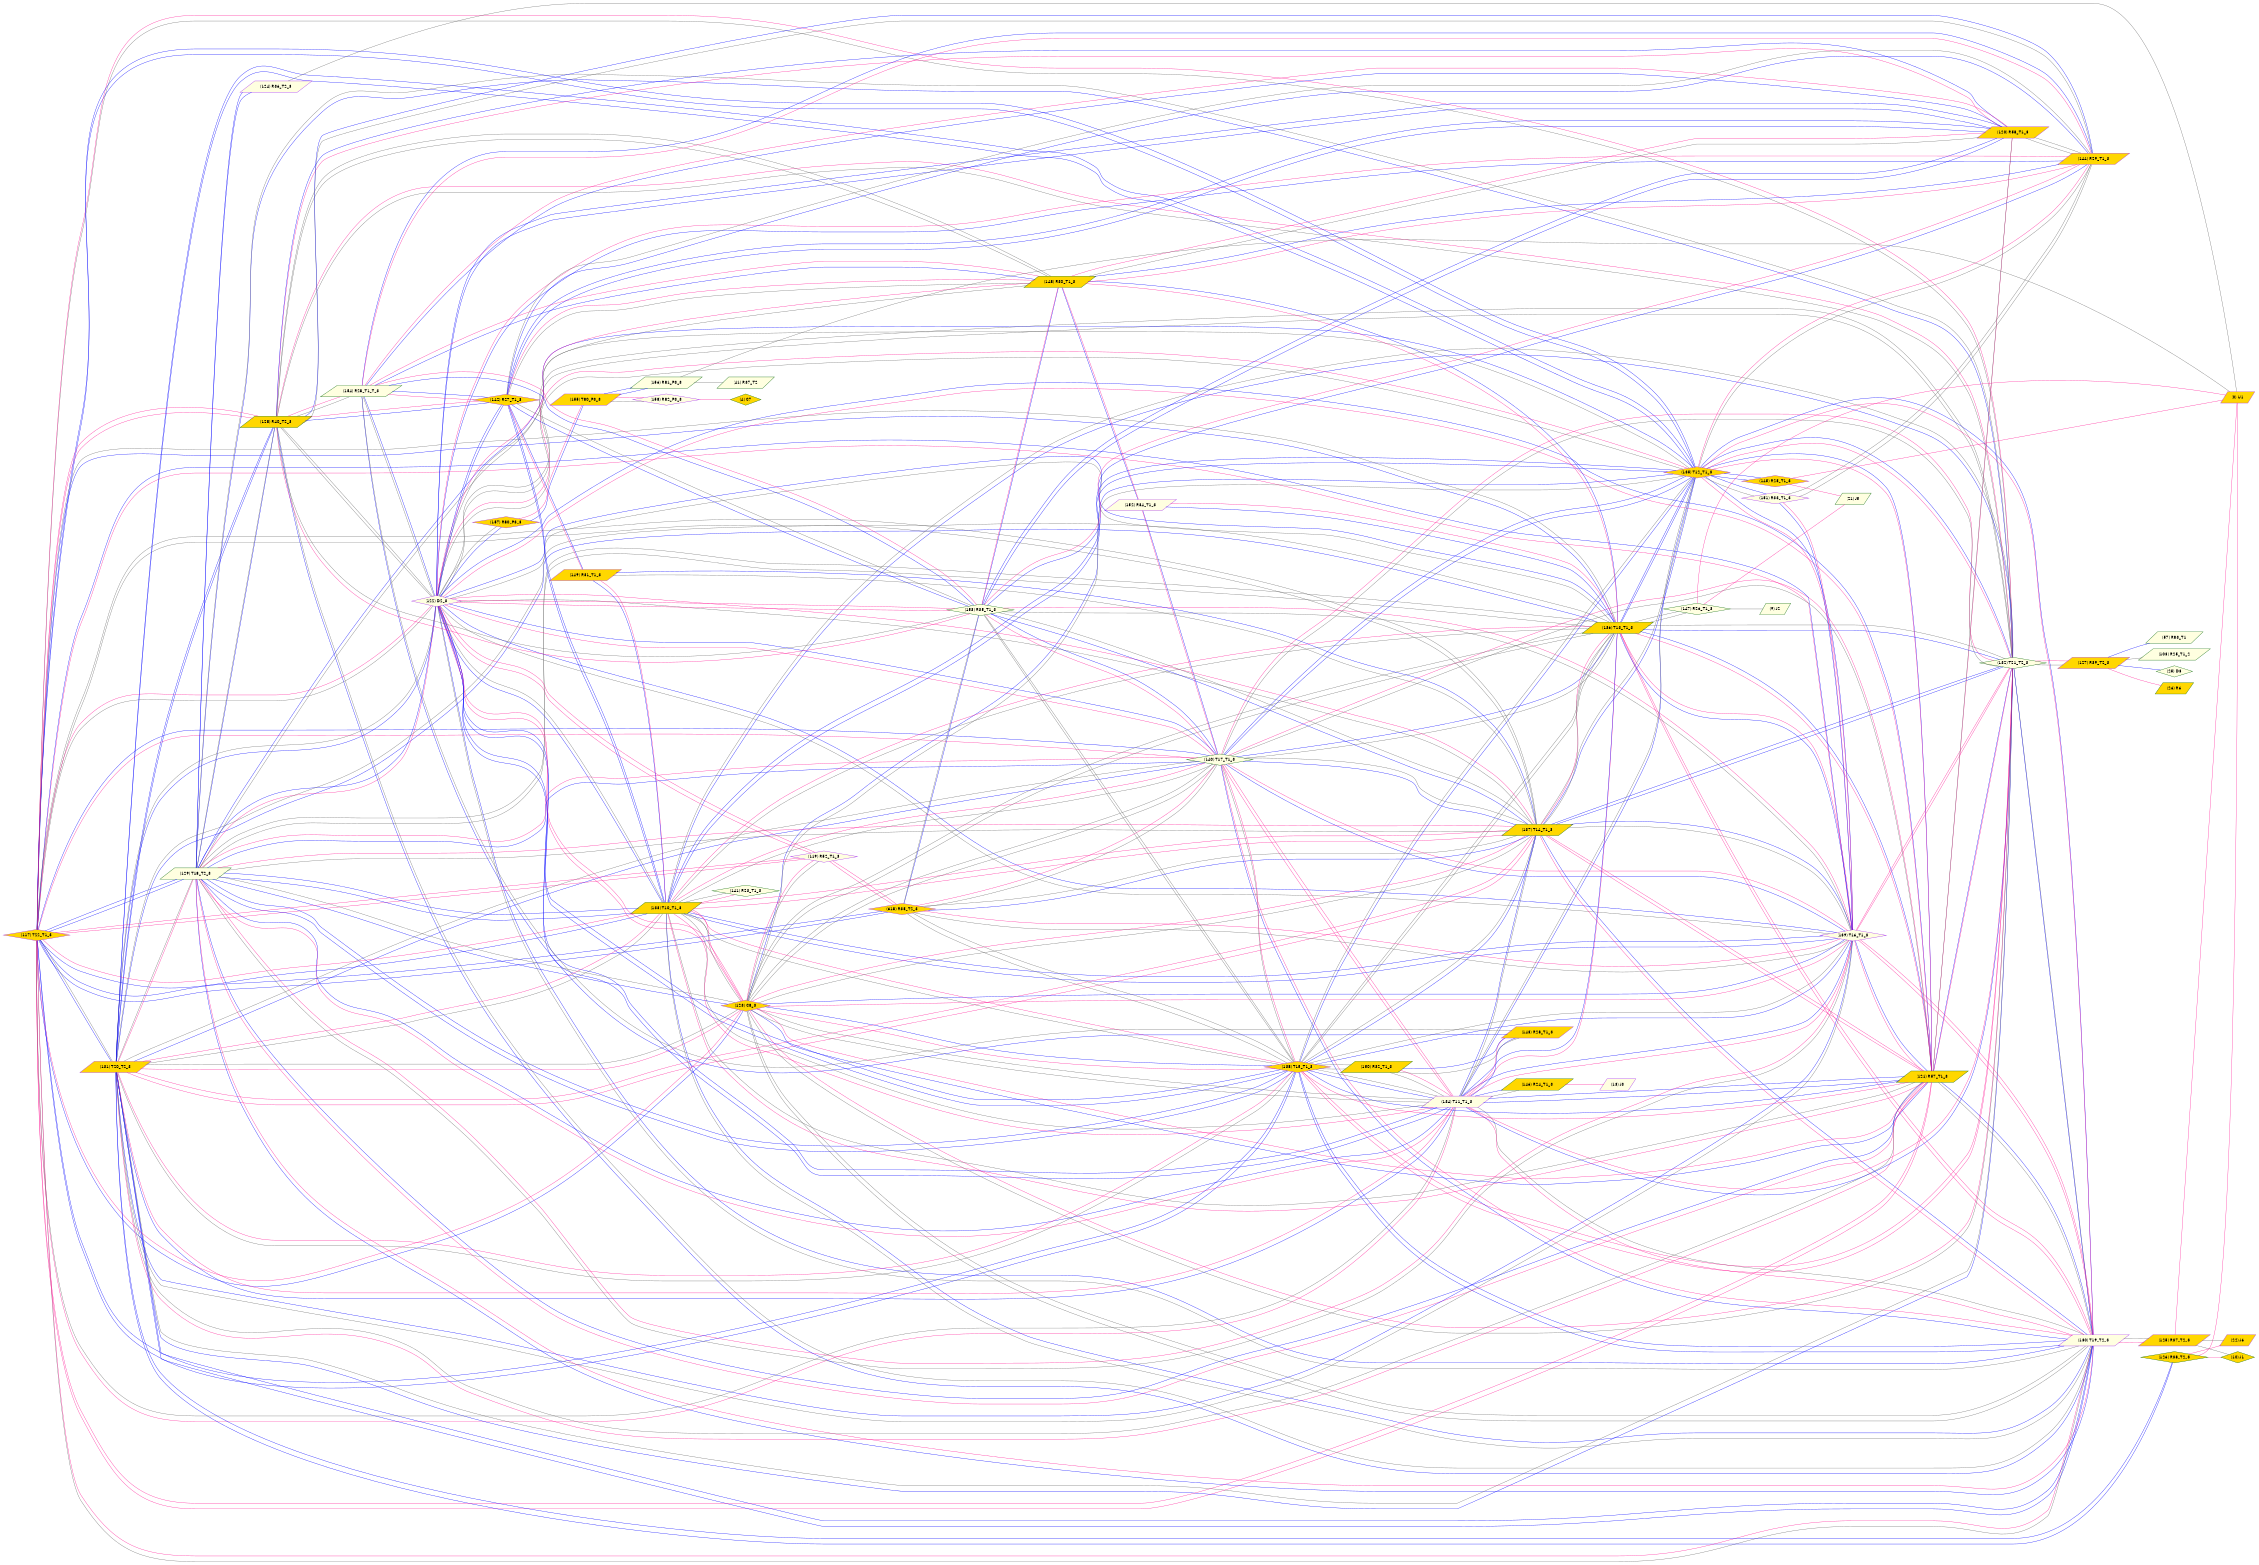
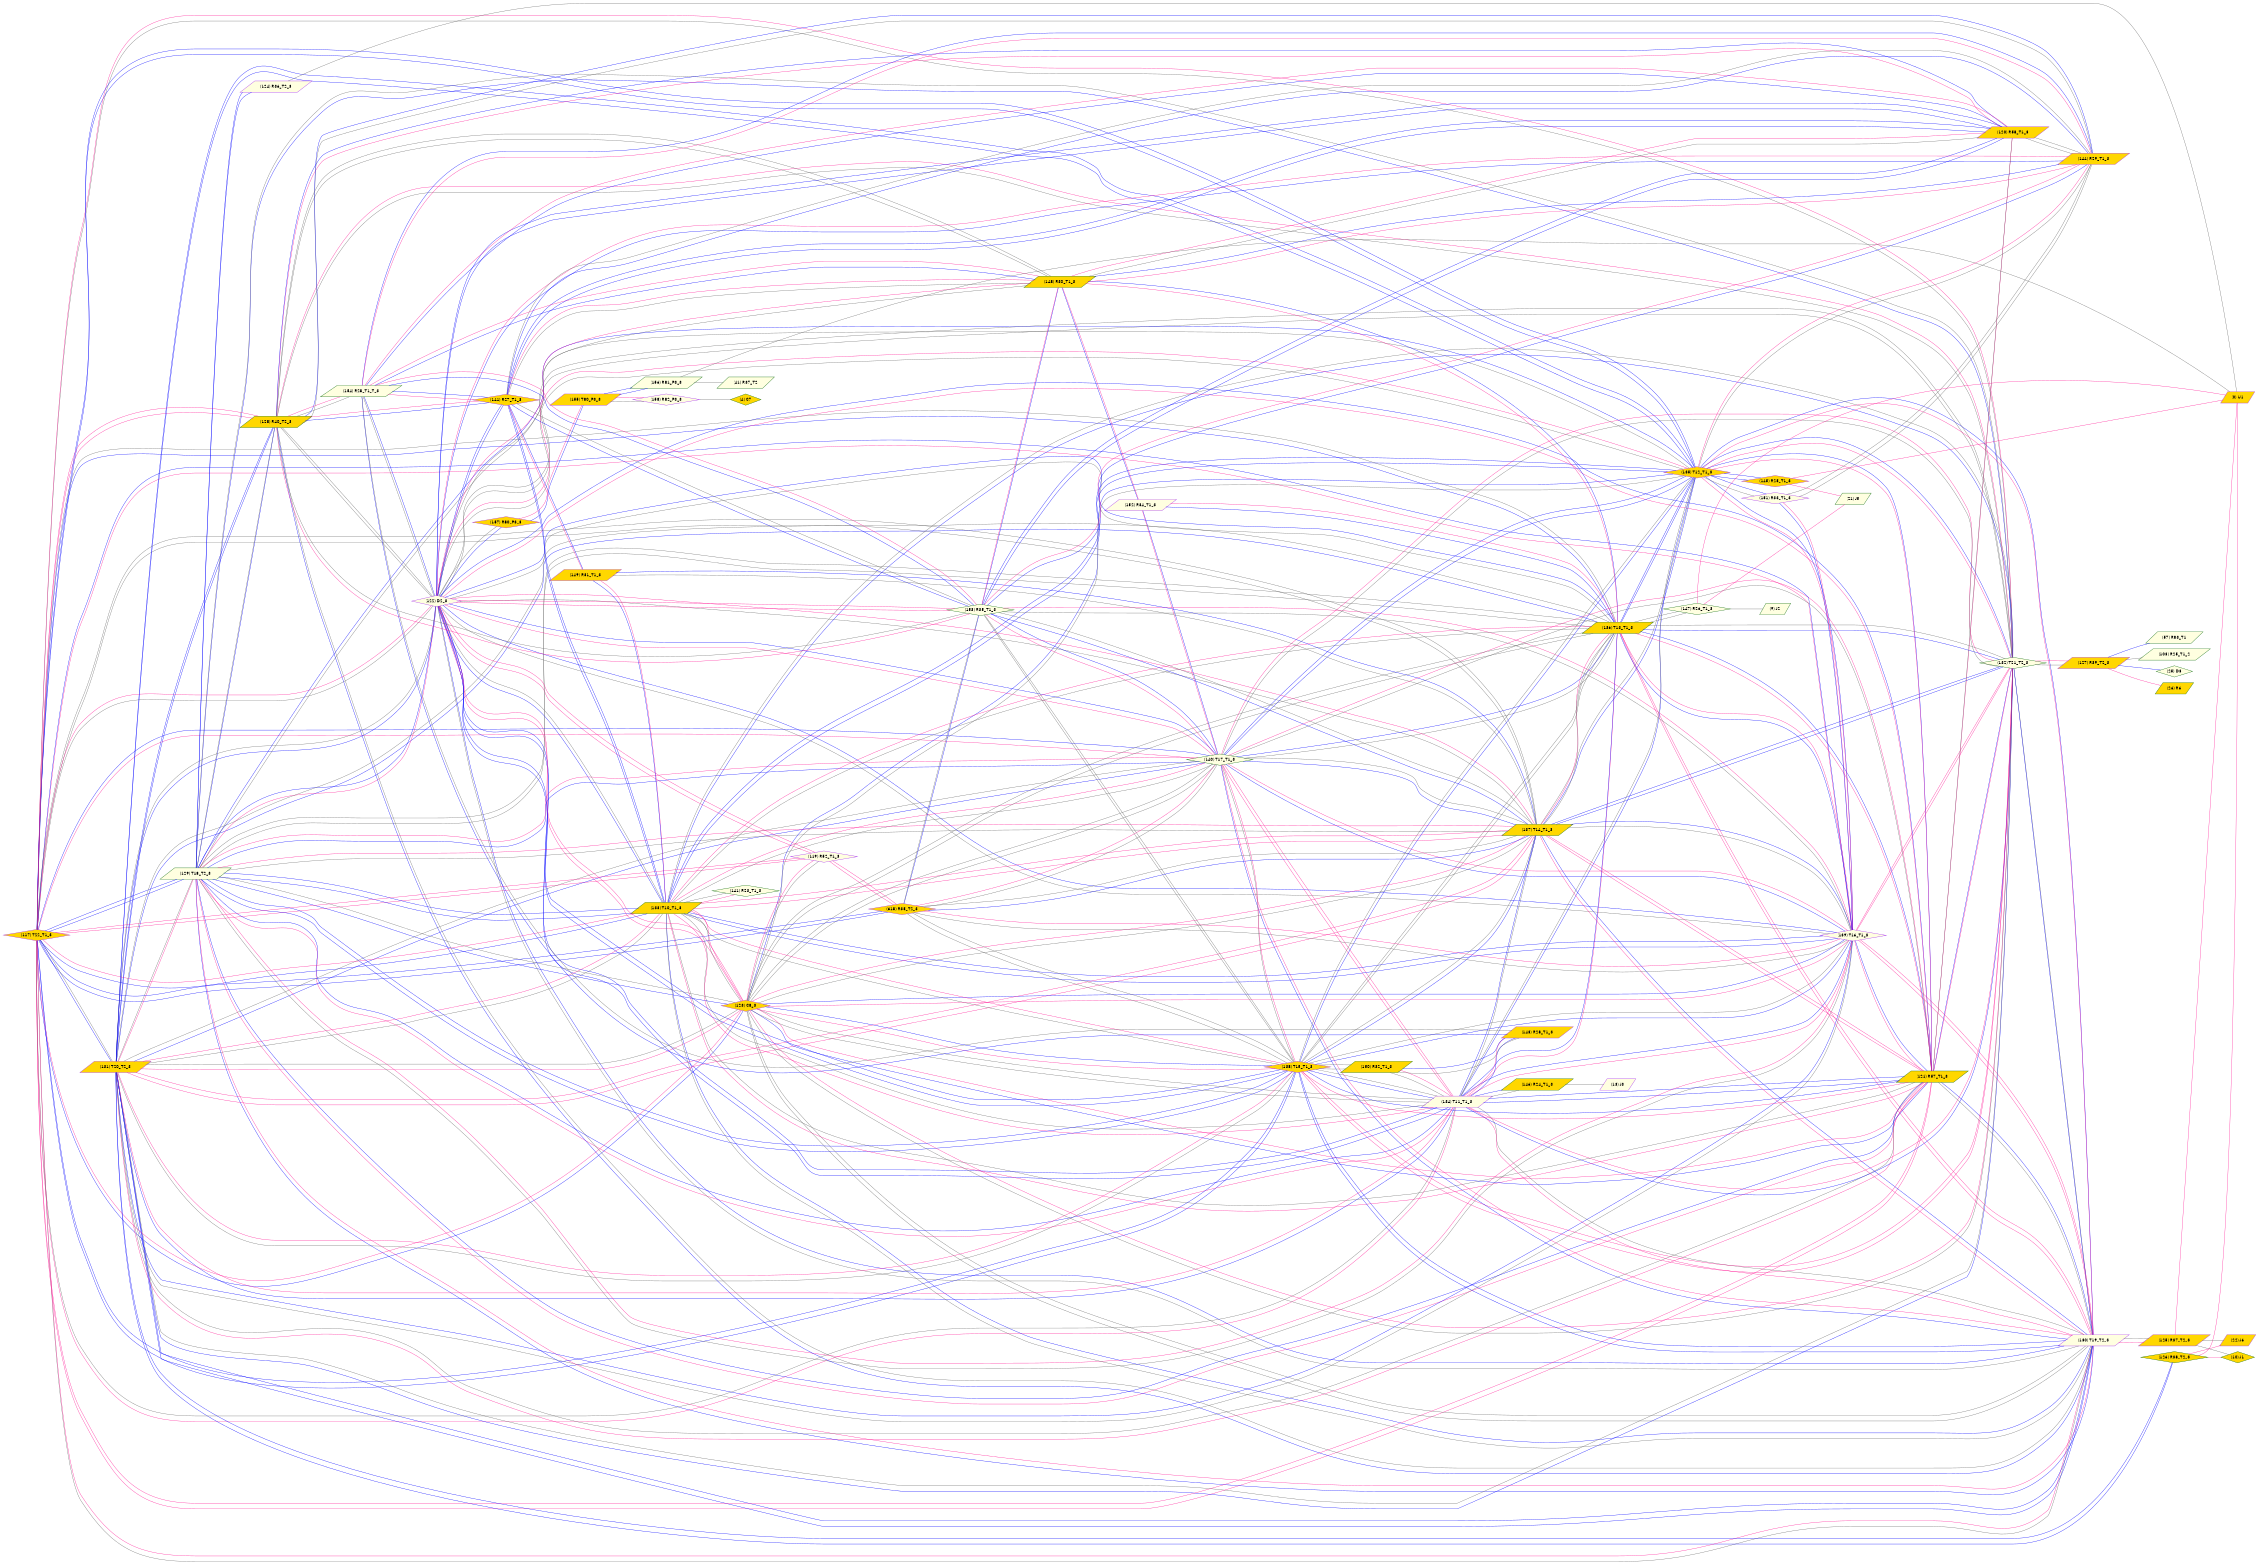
(506, 400) -> (506, 400)
(715, 400) -> (715, 400)
(1584, 1084) -> (1584, 1084)
